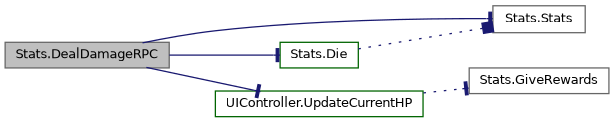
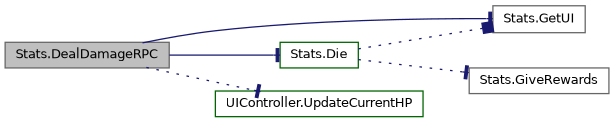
(539, 19) -> (539, 19)
(200, 79) -> (200, 79)
(443, 91) -> (410, 66)
